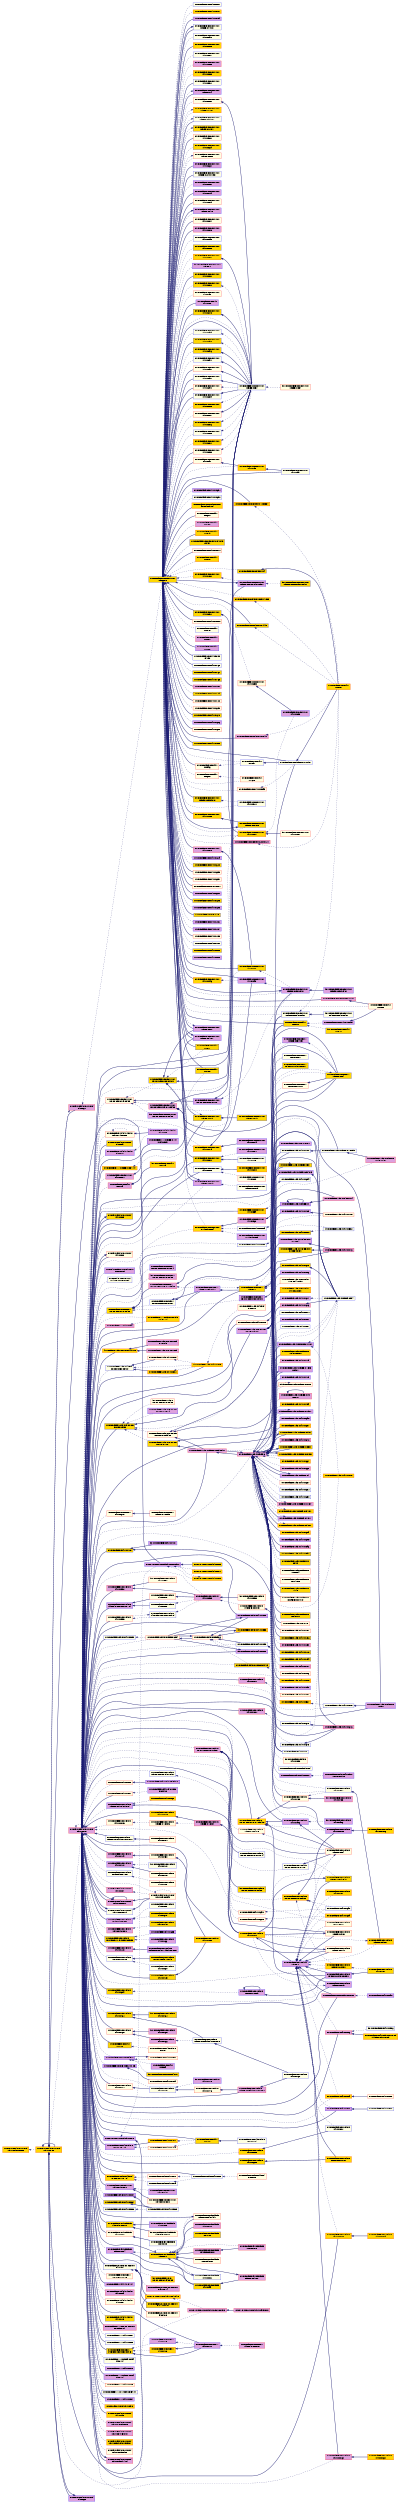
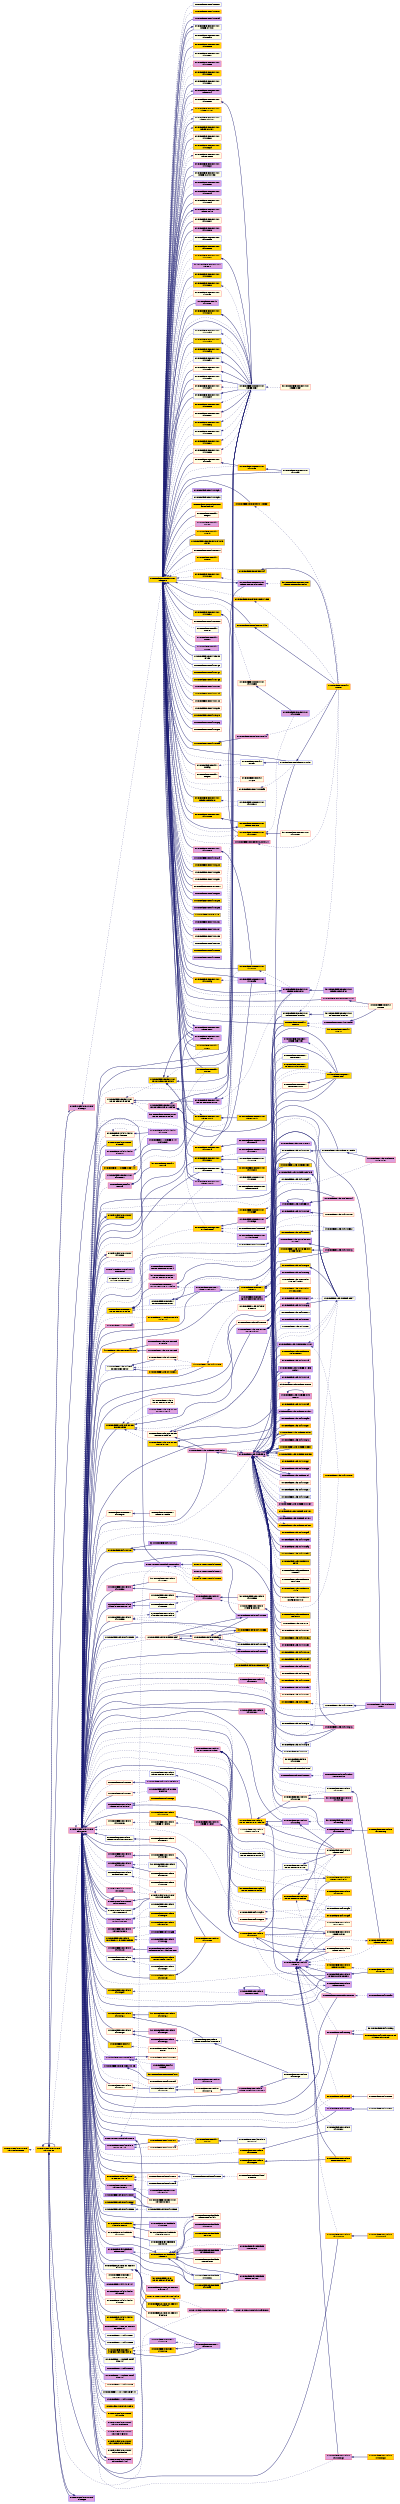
(295, 656) -> (295, 656)
(181, 723) -> (228, 741)
(207, 1572) -> (207, 1572)
(96, 1674) -> (193, 1626)
none -> (235, 1872)
none -> (318, 1873)
(252, 2345) -> none
